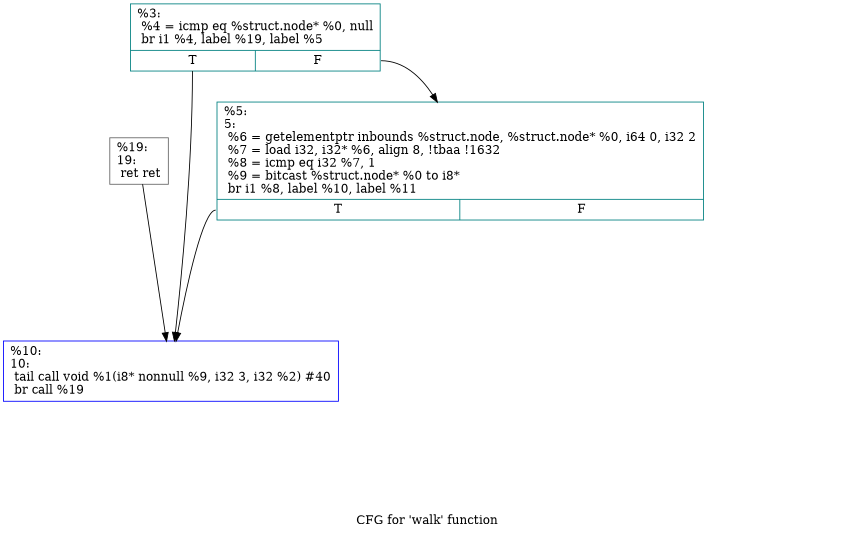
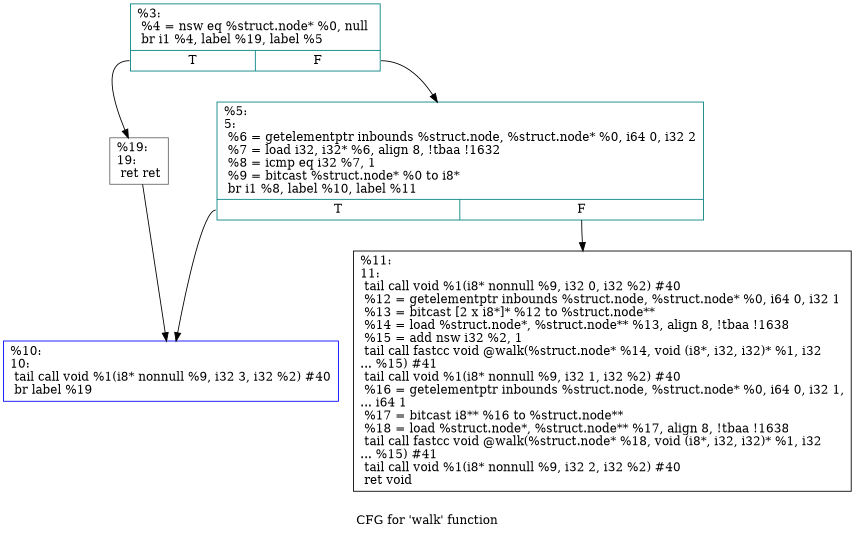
(255, 27) -> (253, 27)
(187, 202) -> (113, 91)
none -> (602, 371)
(47, 390) -> (52, 390)
